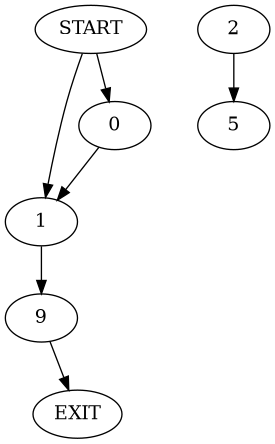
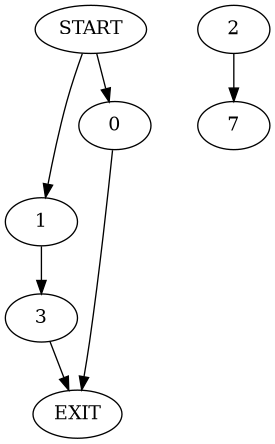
(234, 126) -> (234, 126)
(82, 168) -> (100, 264)
(41, 318) -> (41, 318)
